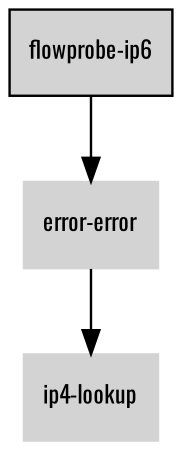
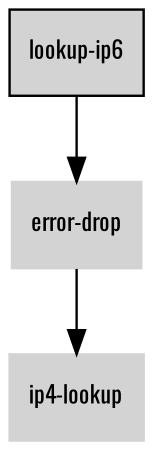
(91, 53) -> (77, 53)
(91, 225) -> (77, 225)
